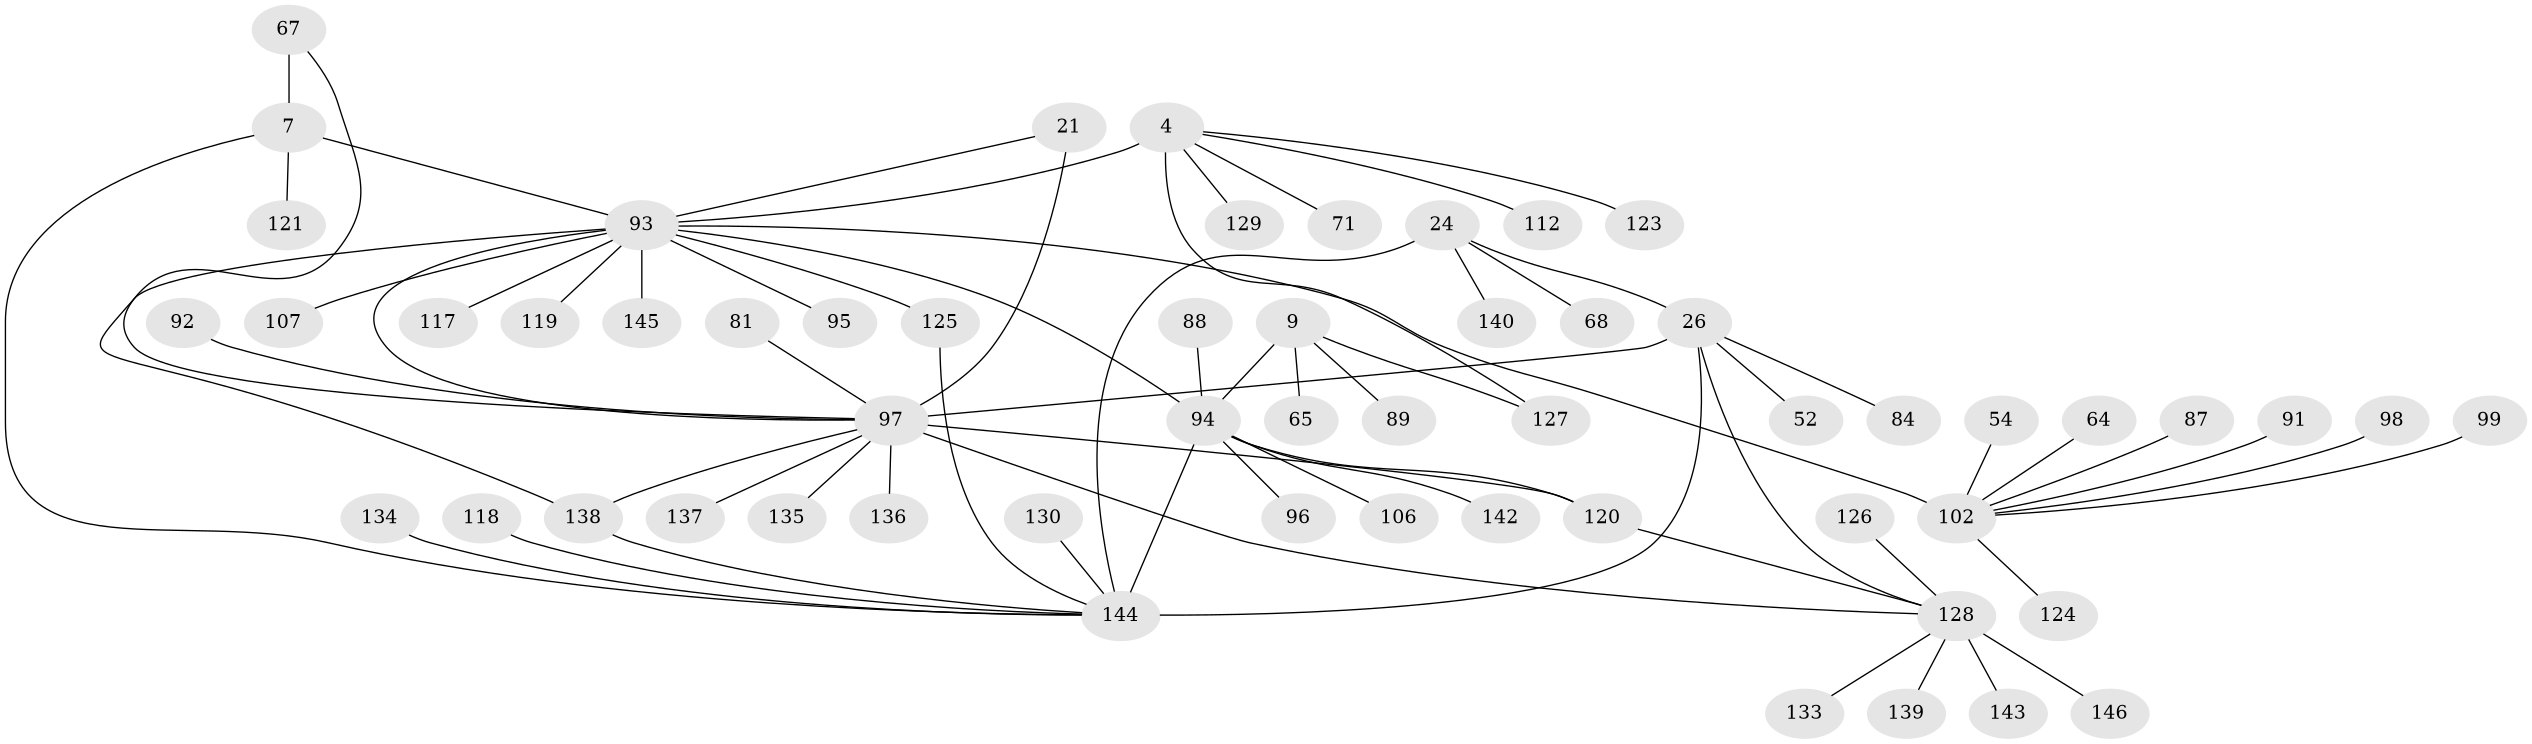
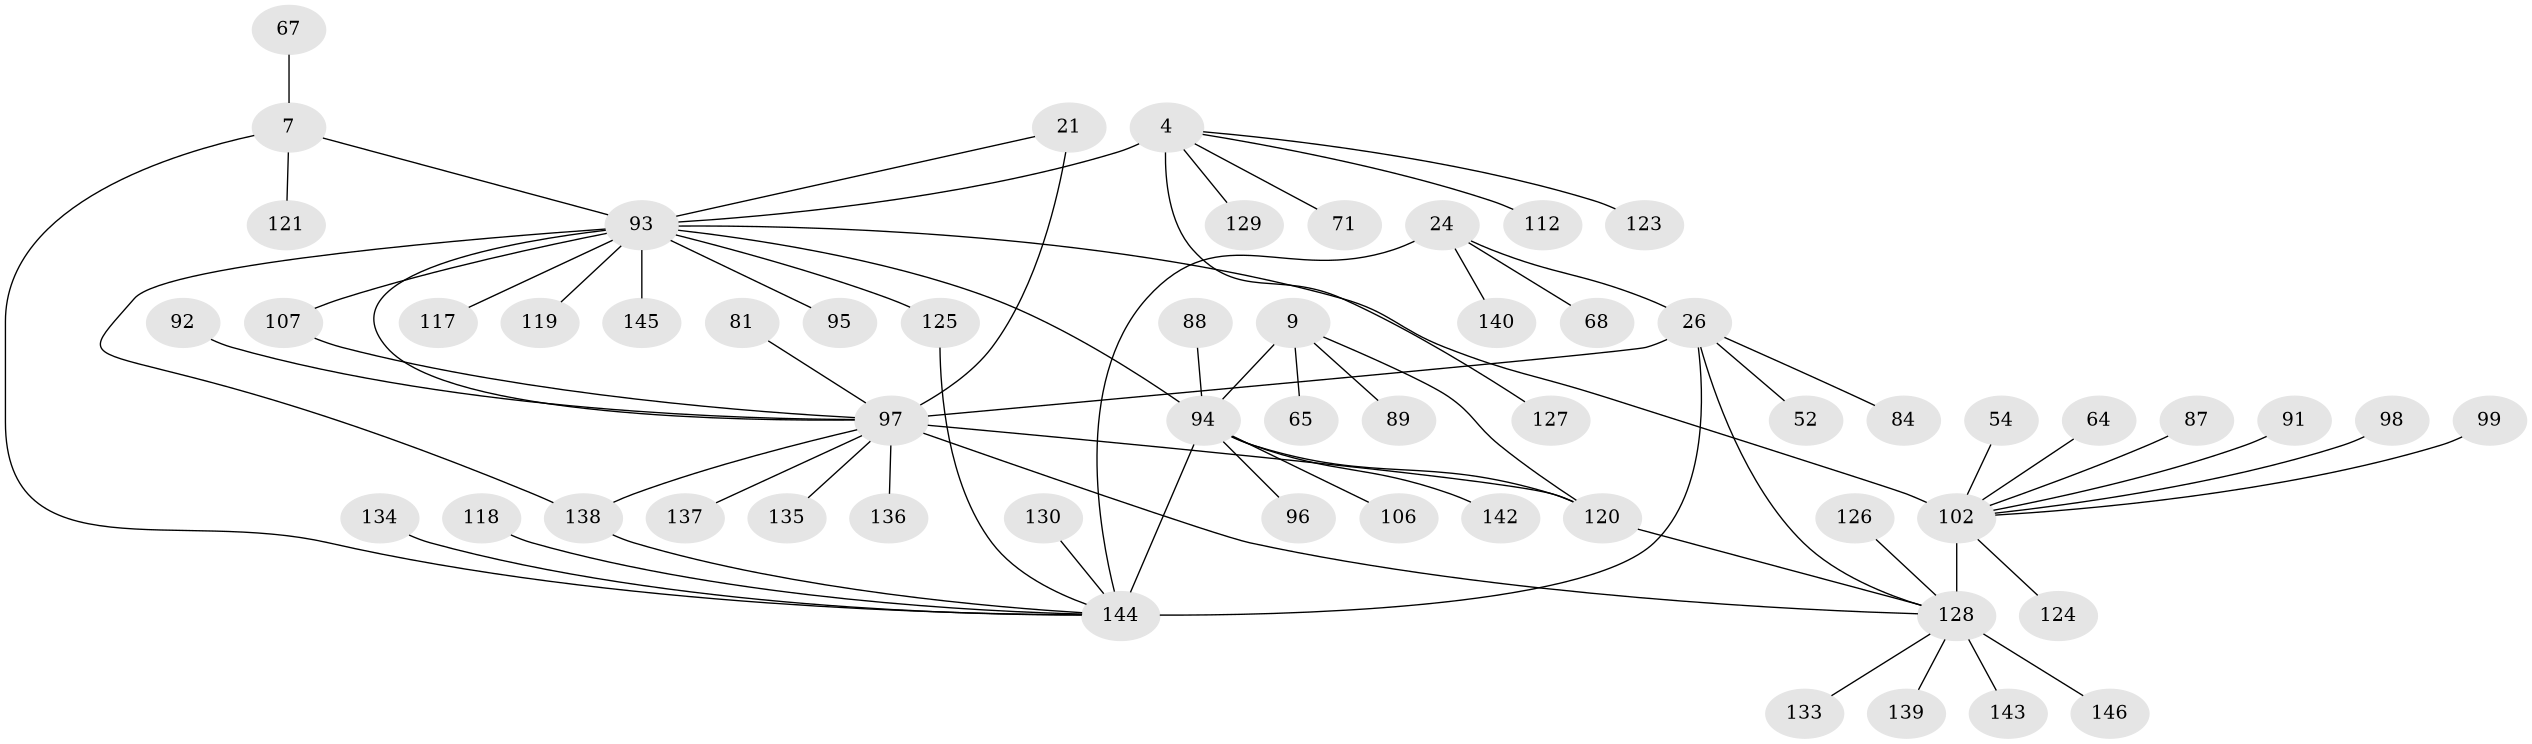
(1441, 378) -> (1459, 405)
(247, 381) -> (582, 392)
none -> (1957, 567)
